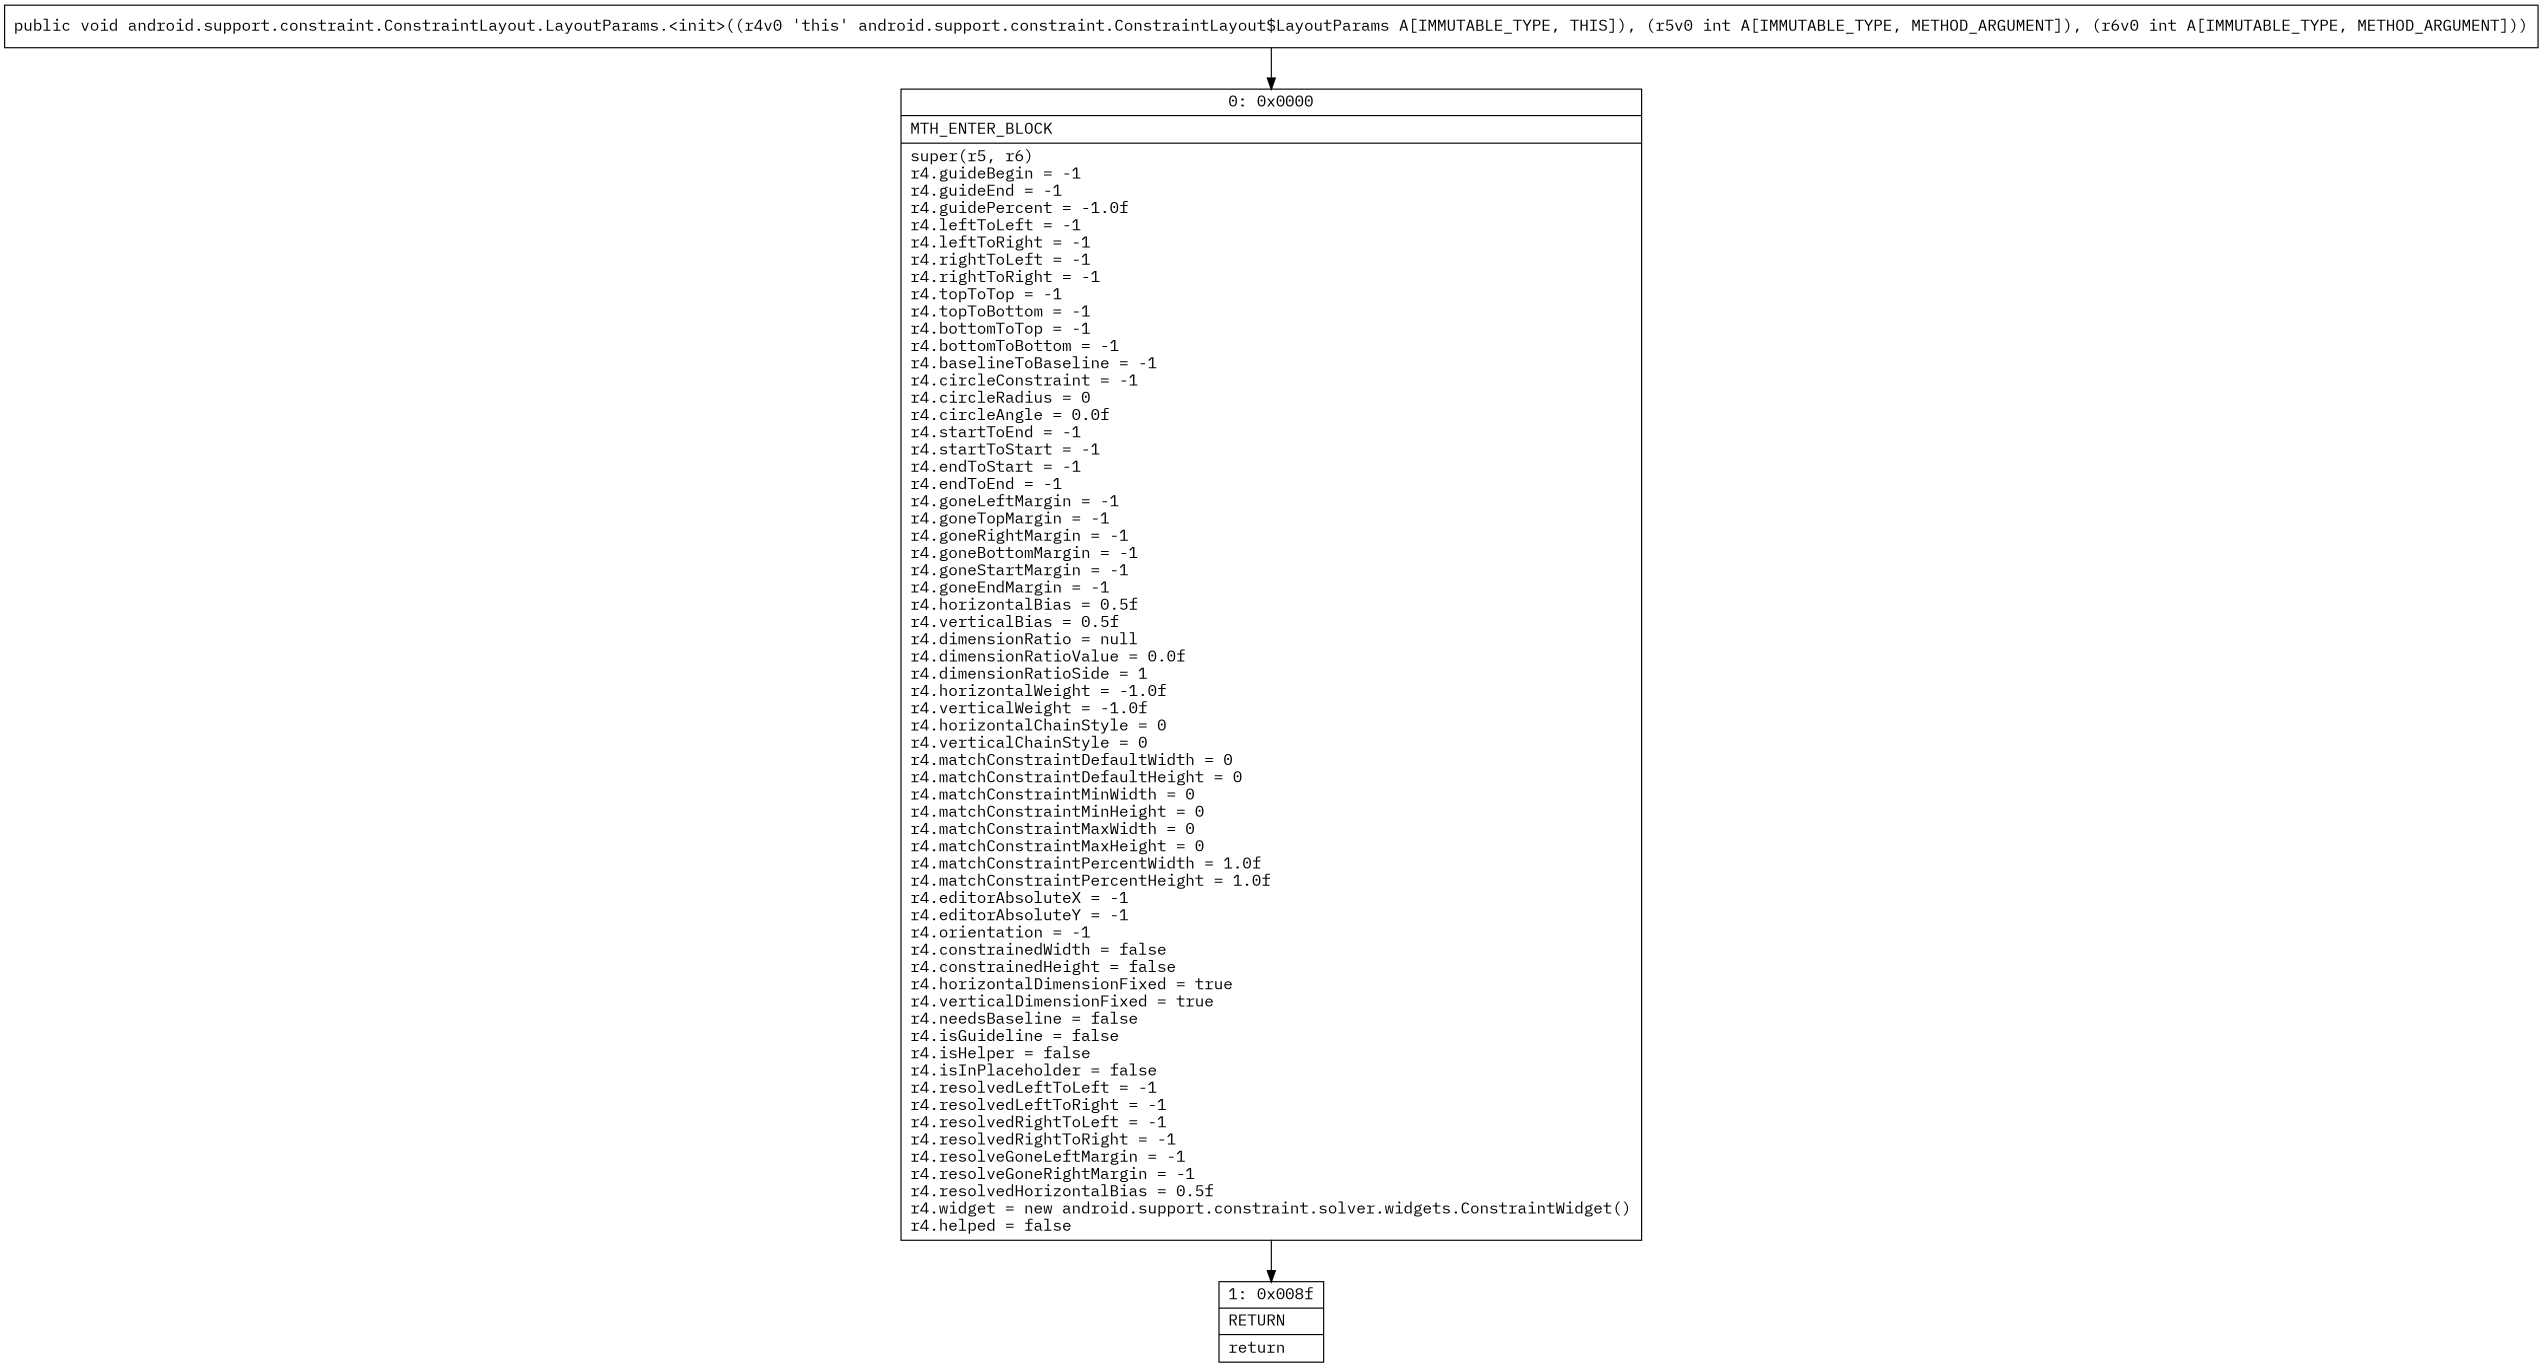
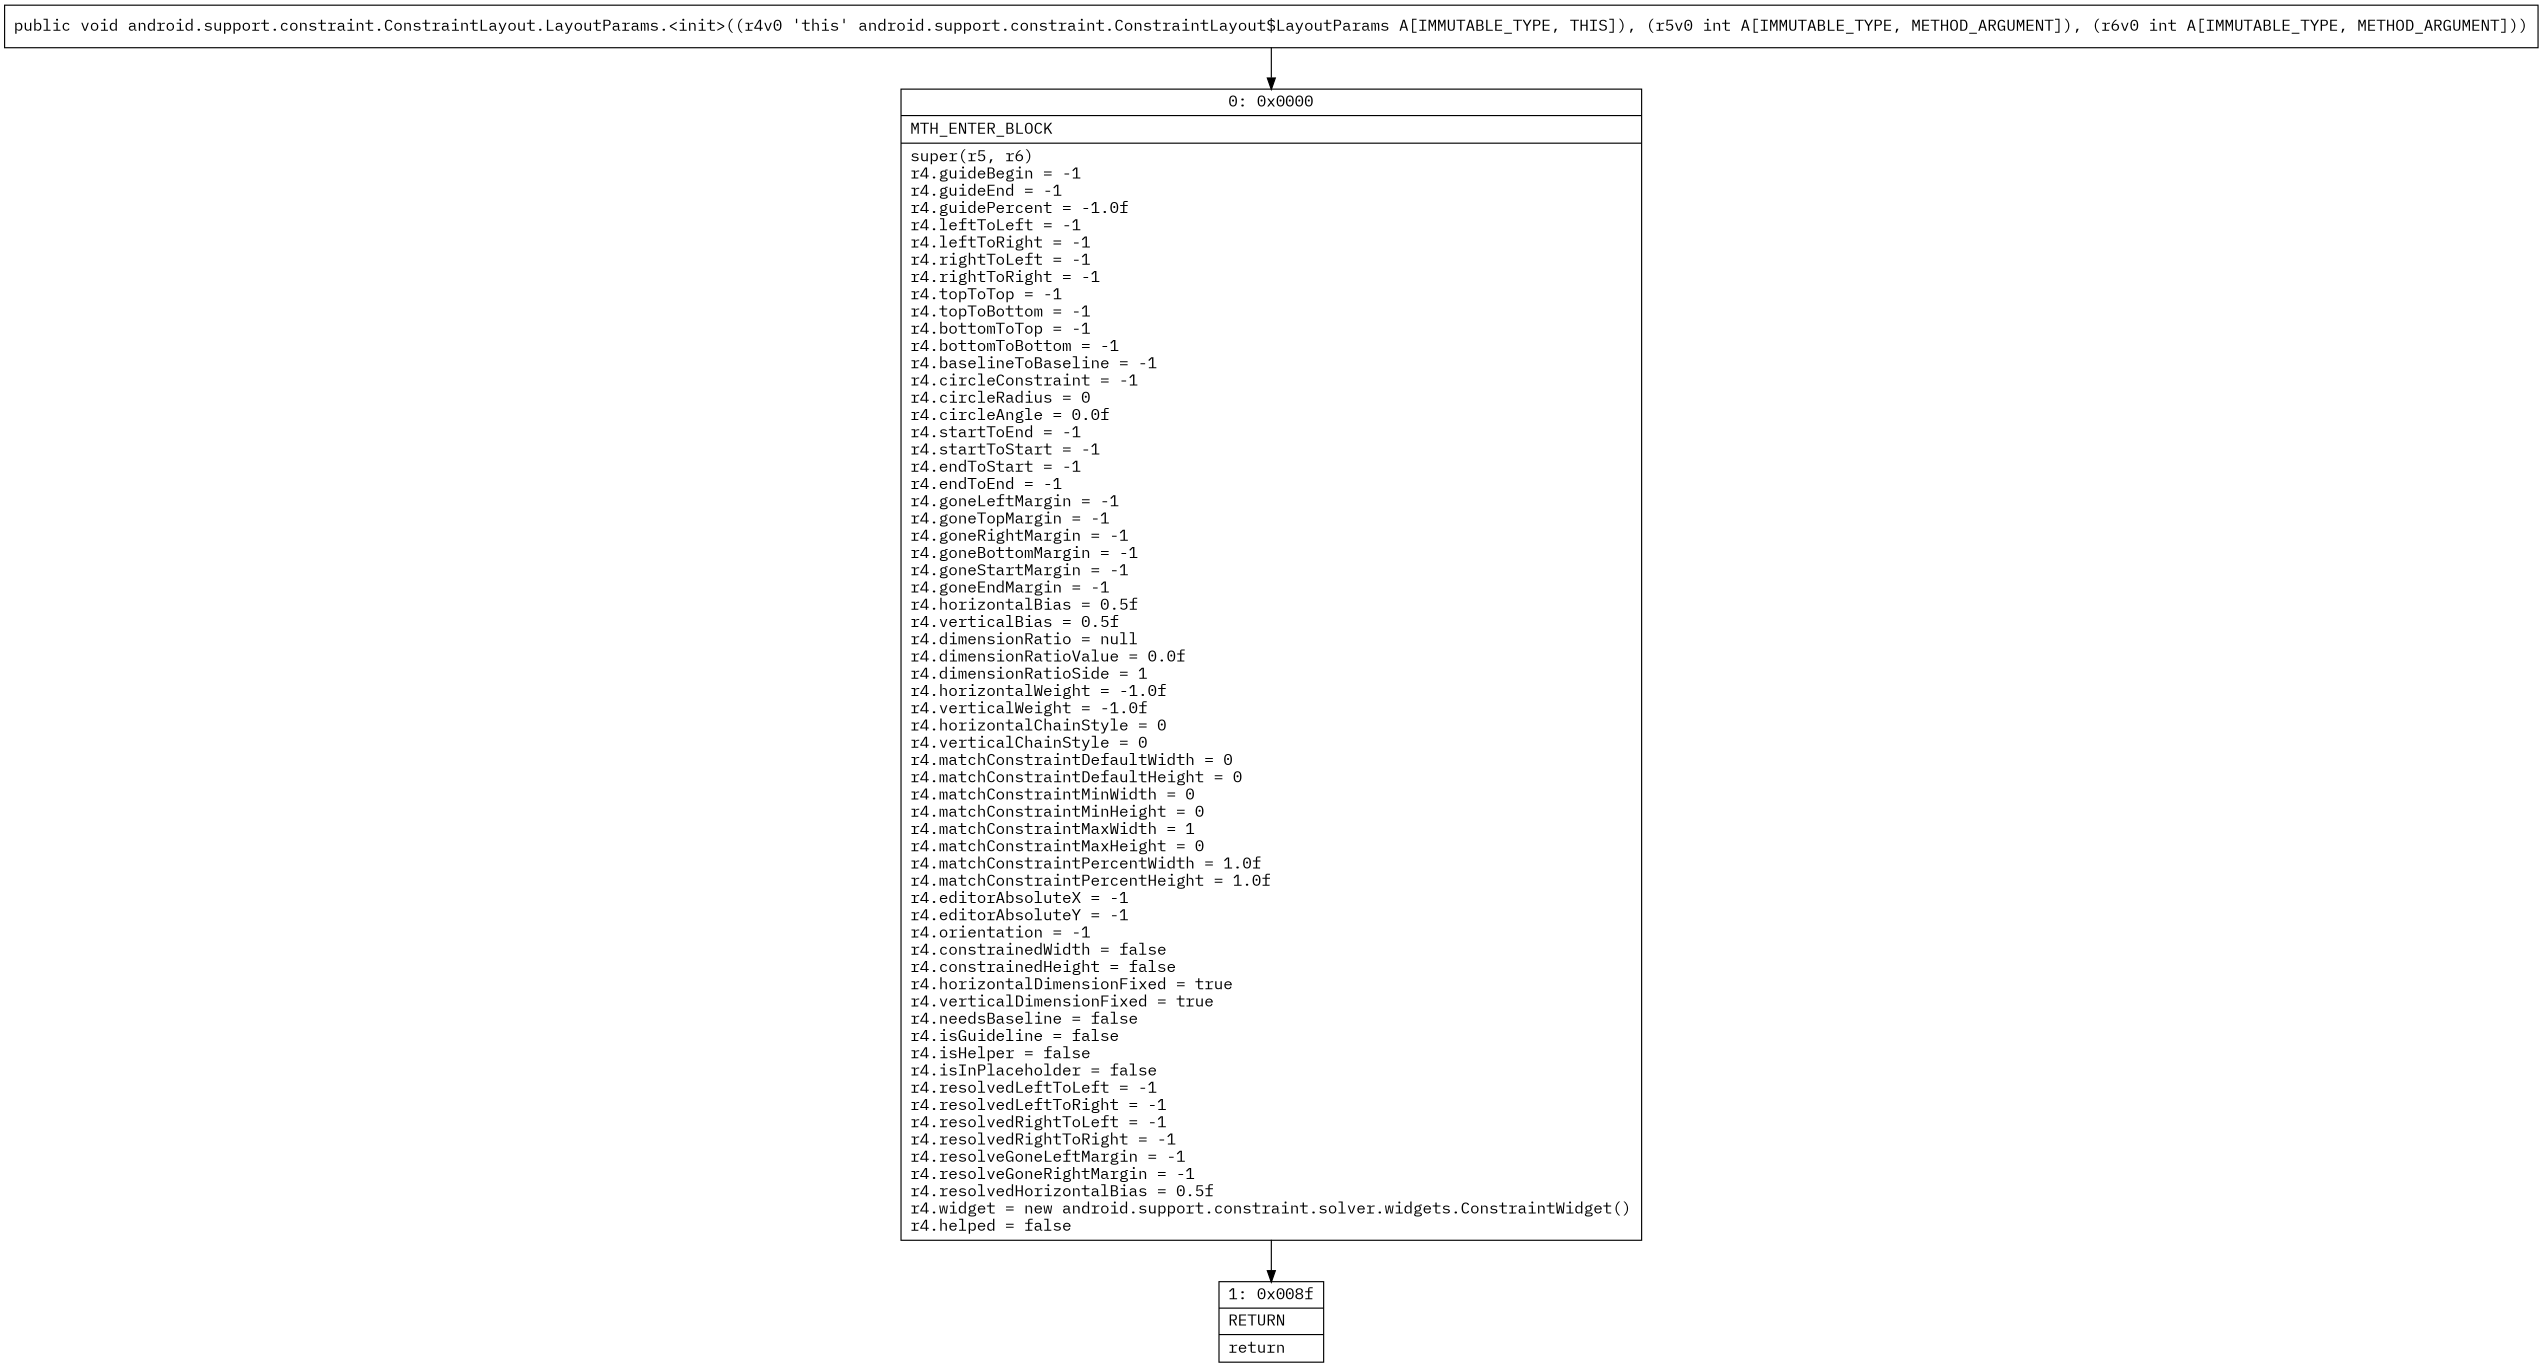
(1053, 829) -> (1053, 829)
